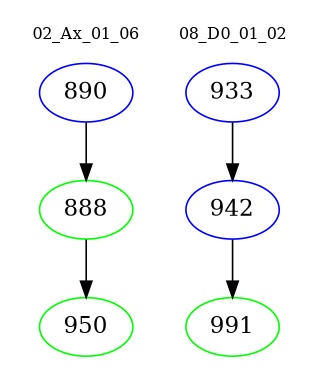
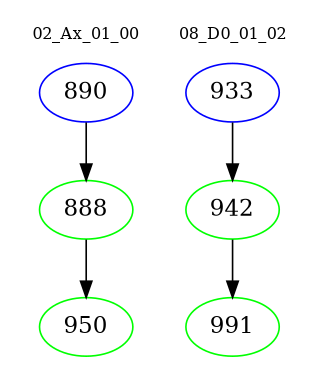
(86, 35) -> (86, 35)
(233, 210) -> (233, 210)
